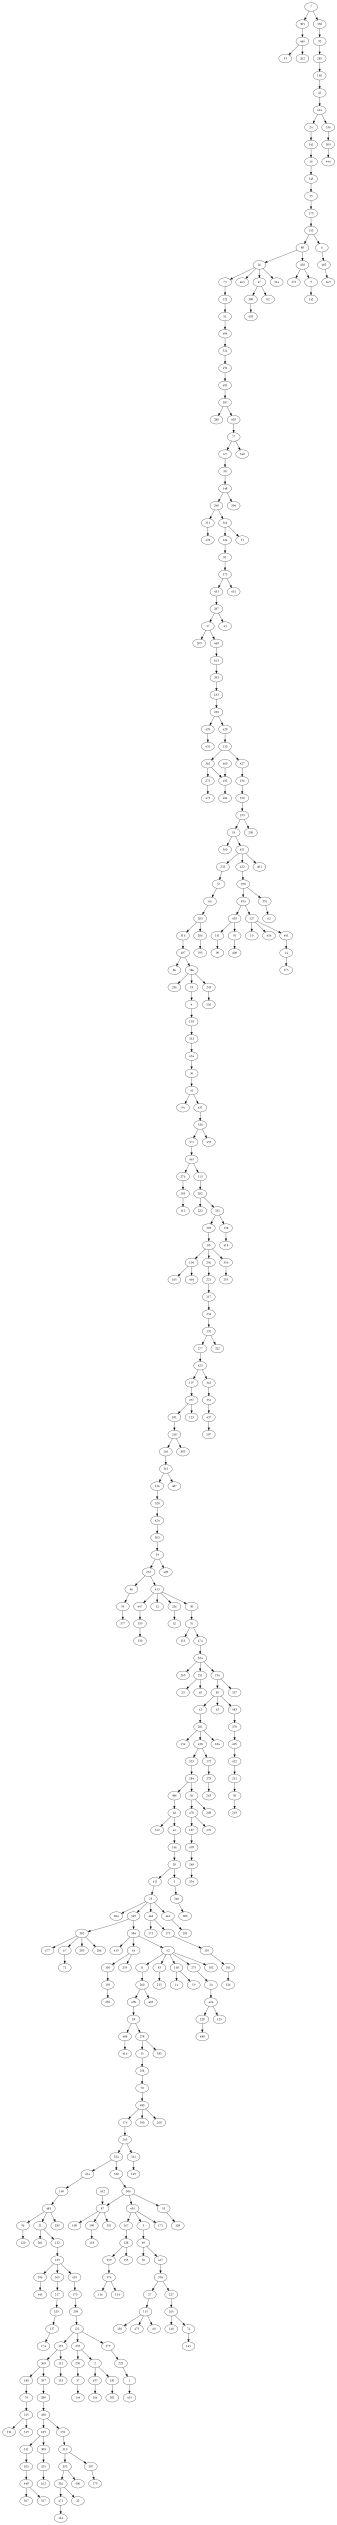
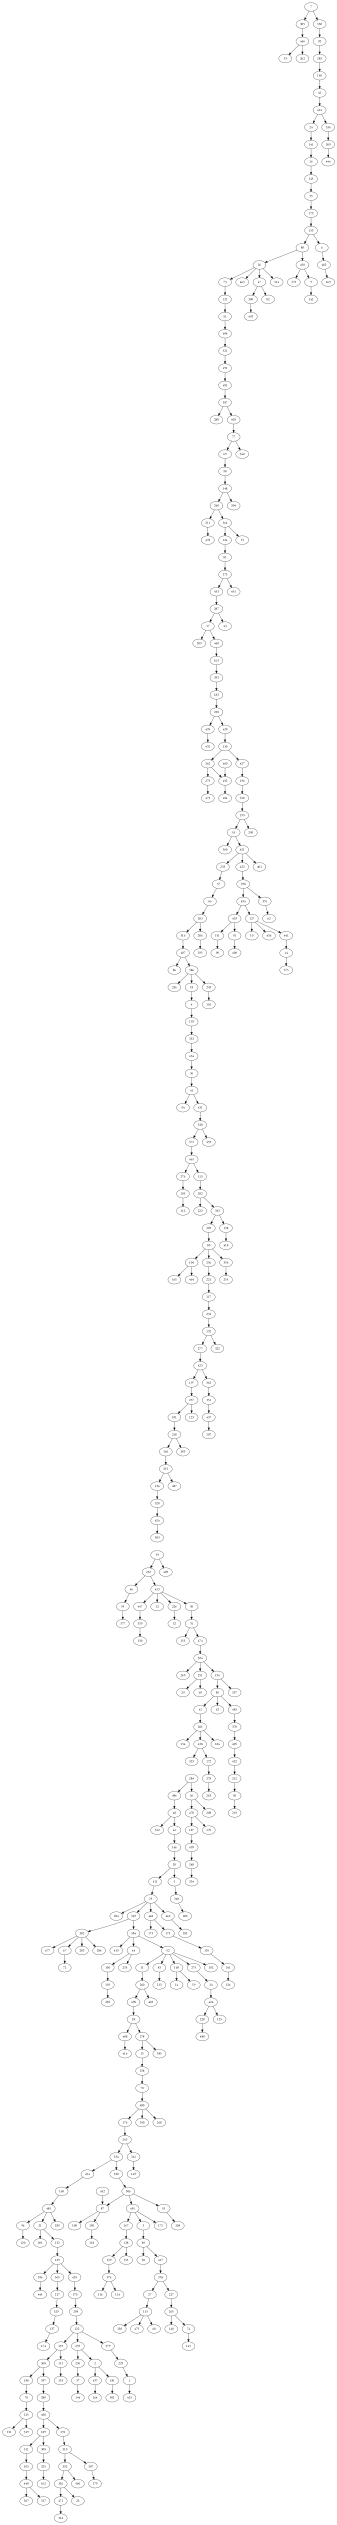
(157, 1545) -> none
(192, 1769) -> none
(109, 2226) -> none
